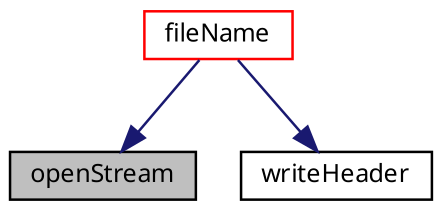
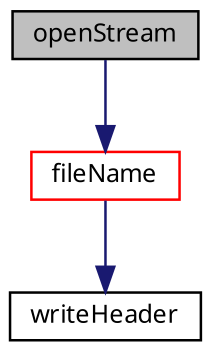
(169, 96) -> (105, 93)
